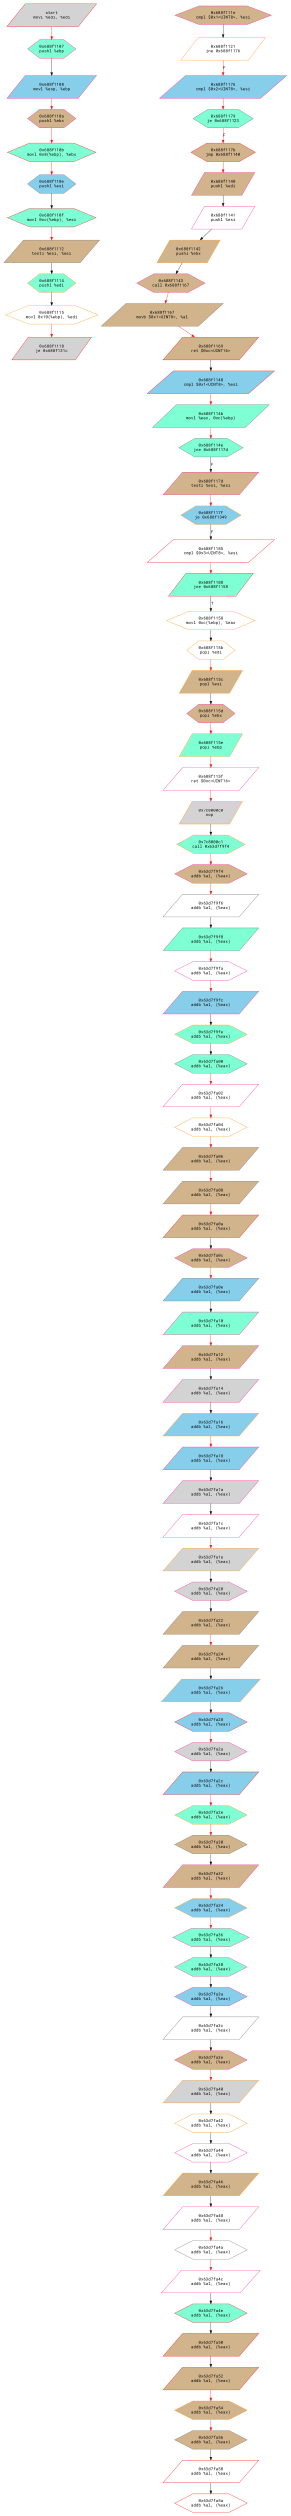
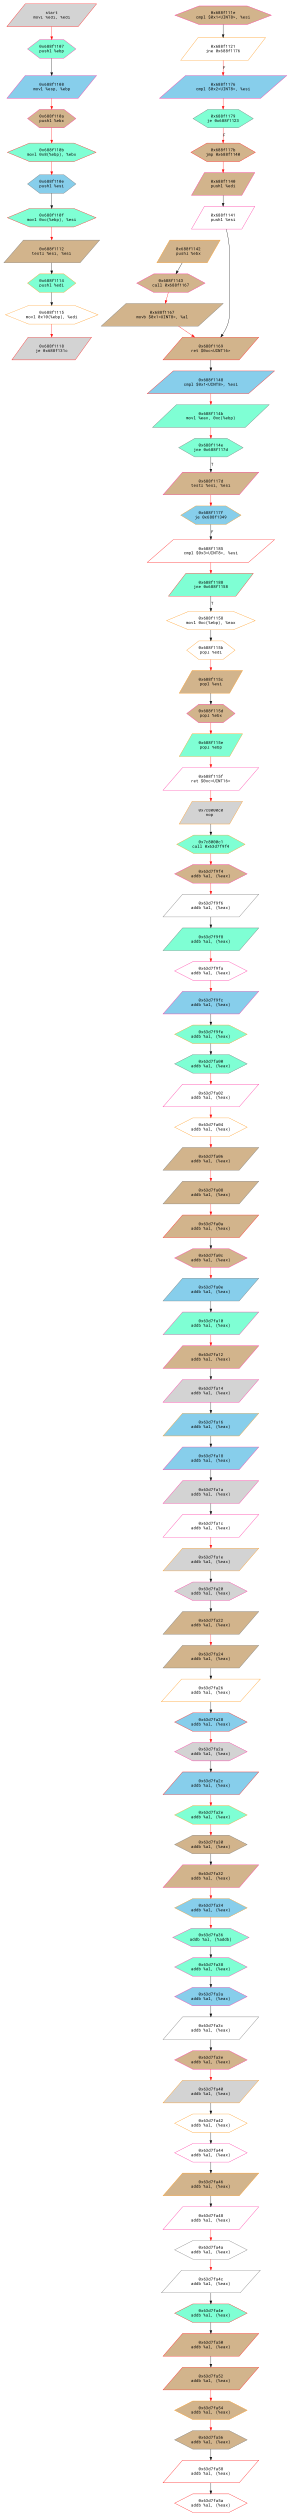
(207, 234) -> (229, 282)
(212, 465) -> (212, 465)
(211, 1440) -> (211, 1440)
(211, 1690) -> (211, 1690)
(211, 1937) -> (211, 1937)
(211, 2282) -> (211, 2282)
